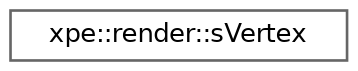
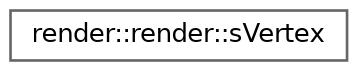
(179, 35) -> (179, 35)
